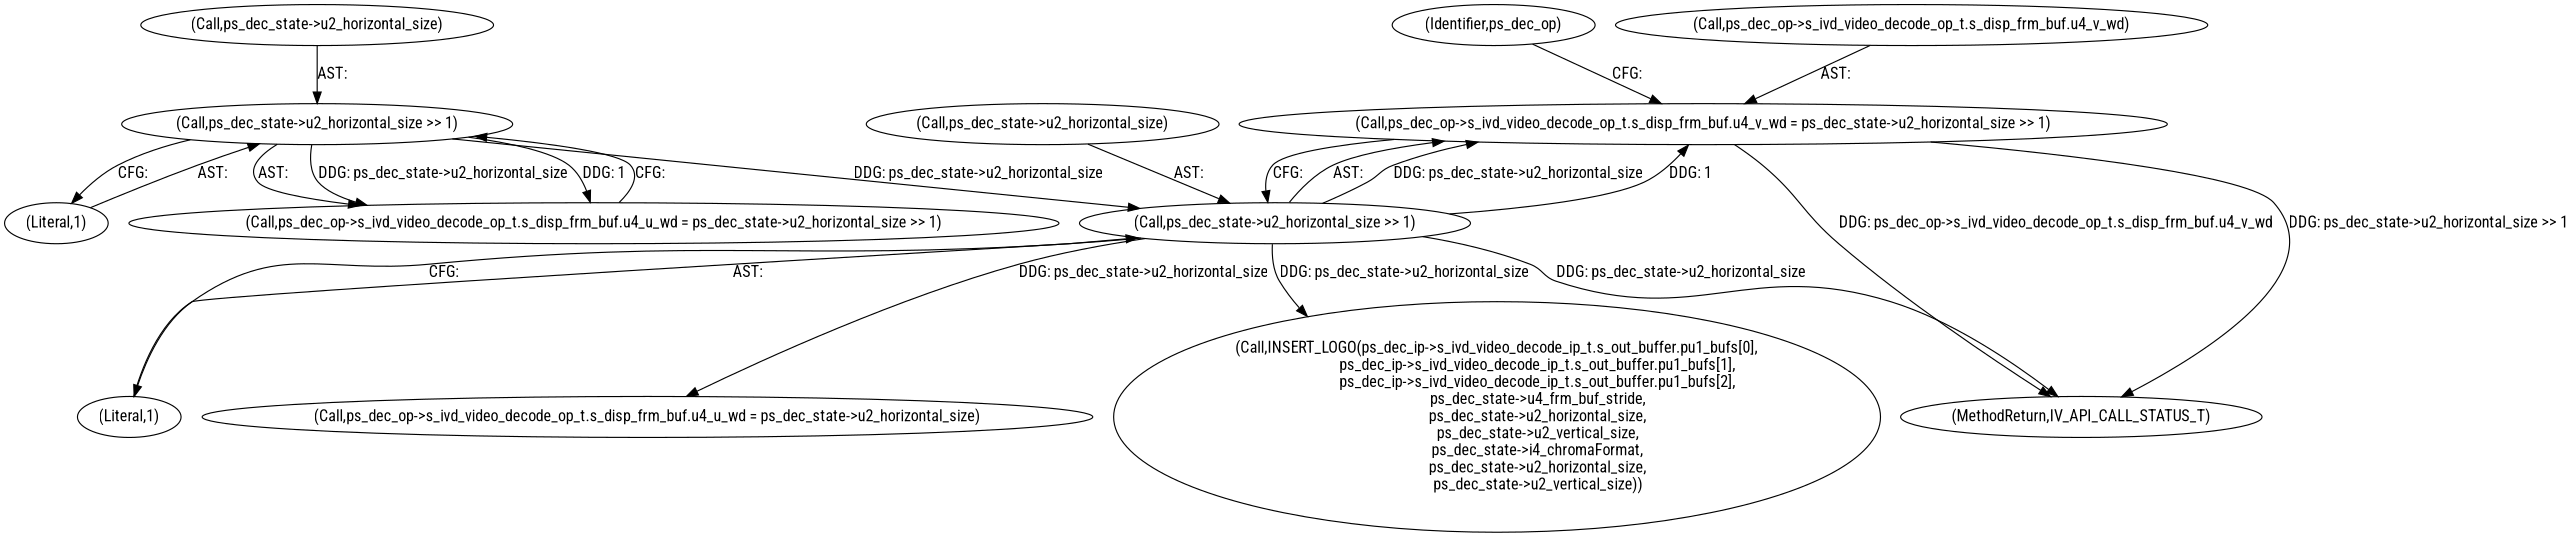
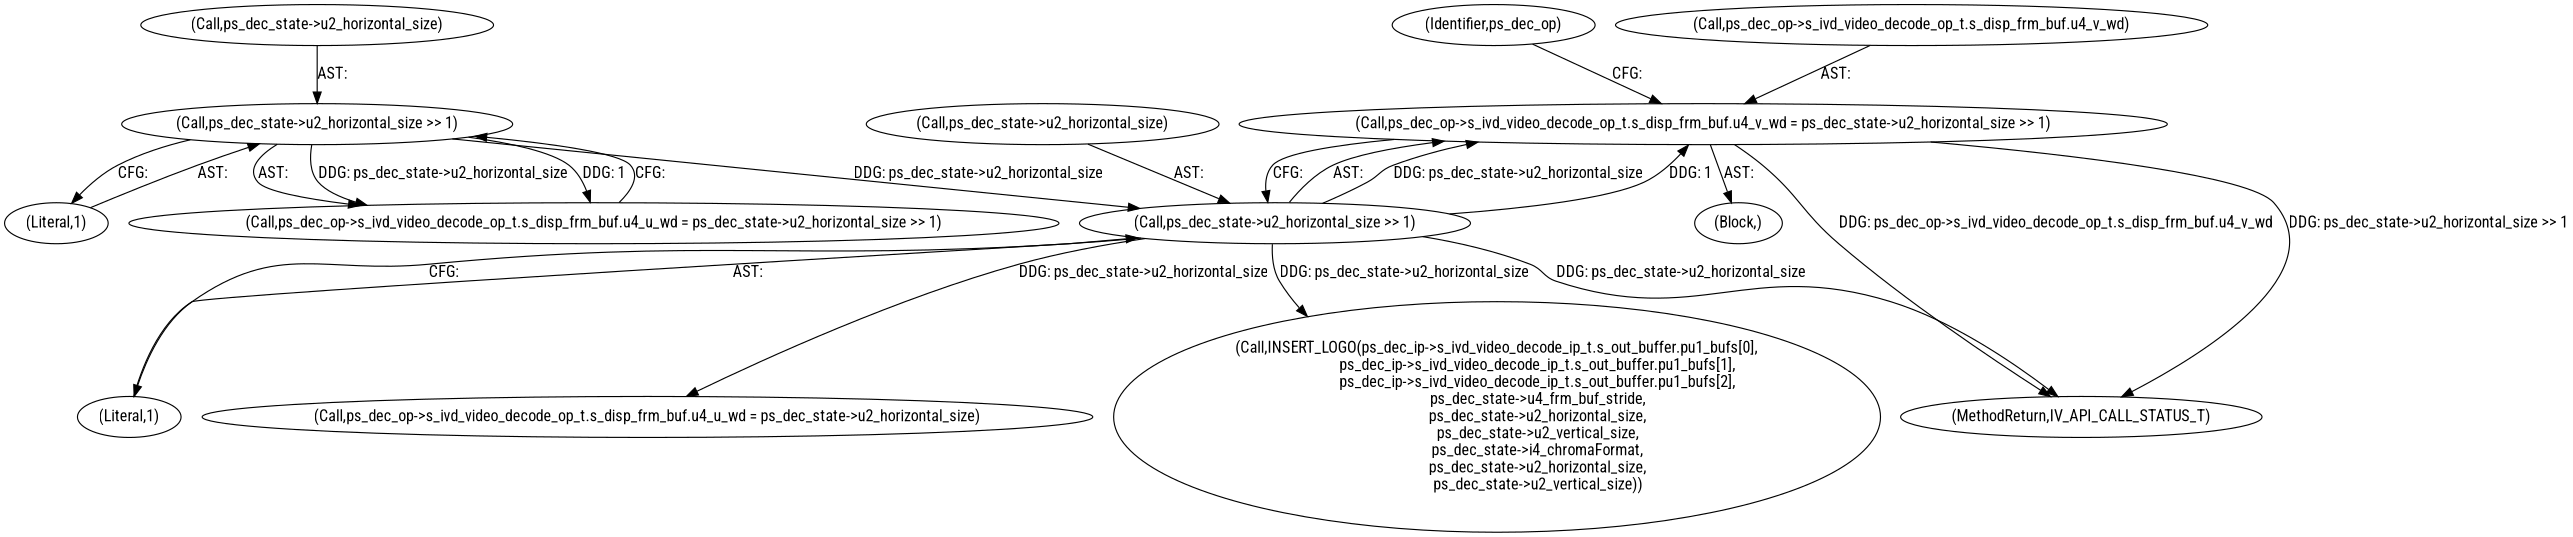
none -> (1739, 223)
